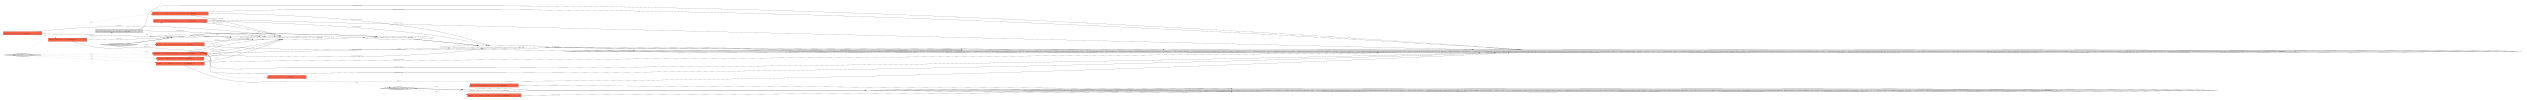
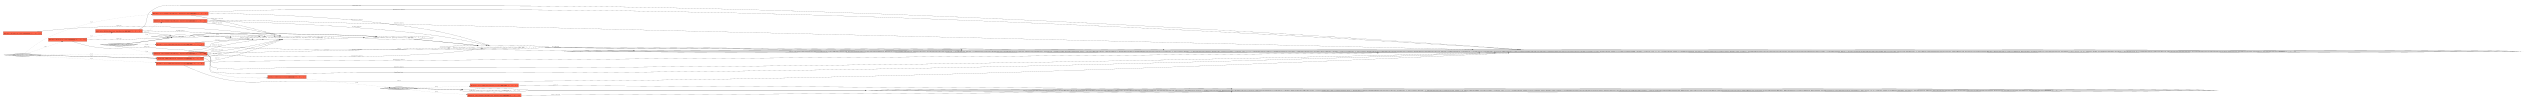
(119, 31) -> (119, 31)
(96, 35) -> (156, 34)
(45, 36) -> (44, 48)
(97, 57) -> (97, 57)
